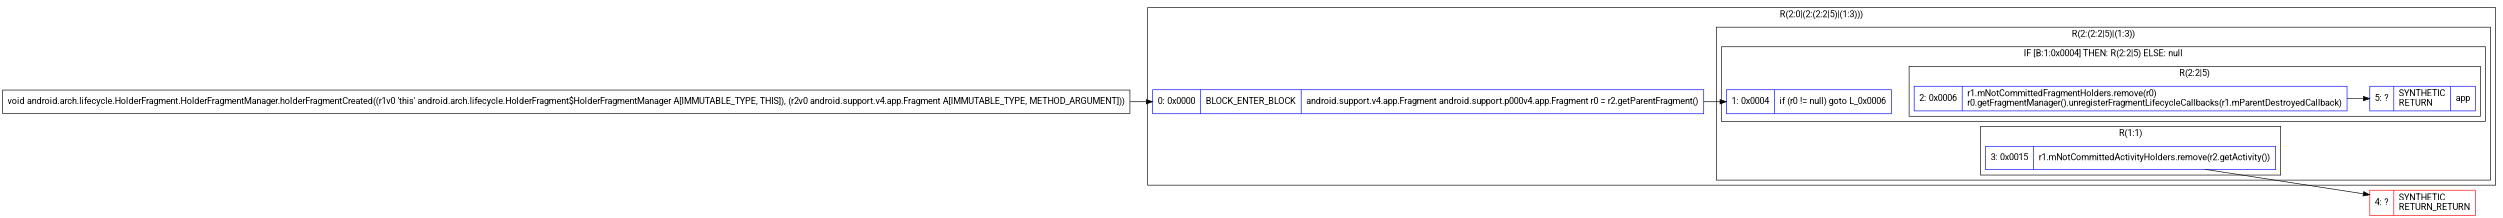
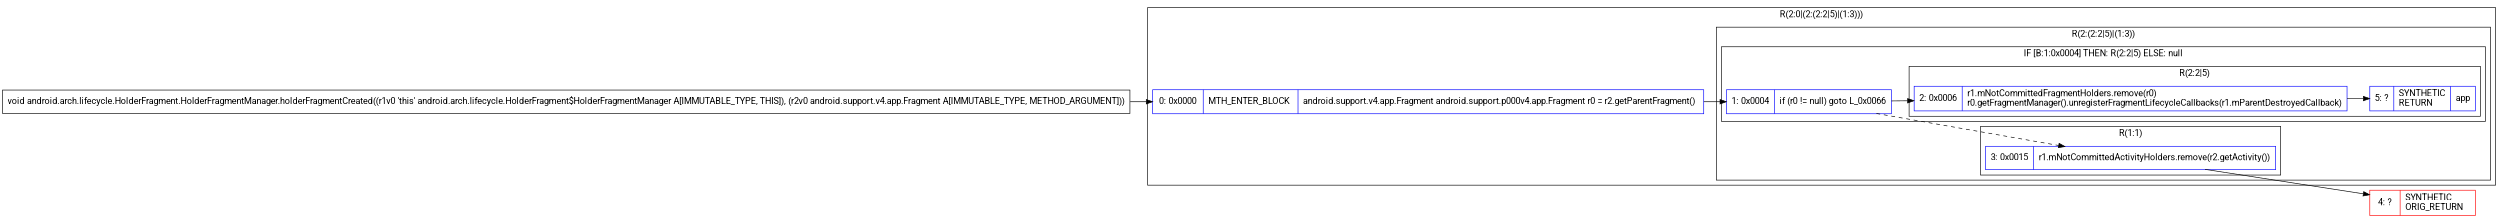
(1251, 101) -> (1249, 101)
(1833, 101) -> (1833, 101)
none -> (1899, 101)
none -> (1967, 129)
(2435, 207) -> (2434, 207)
